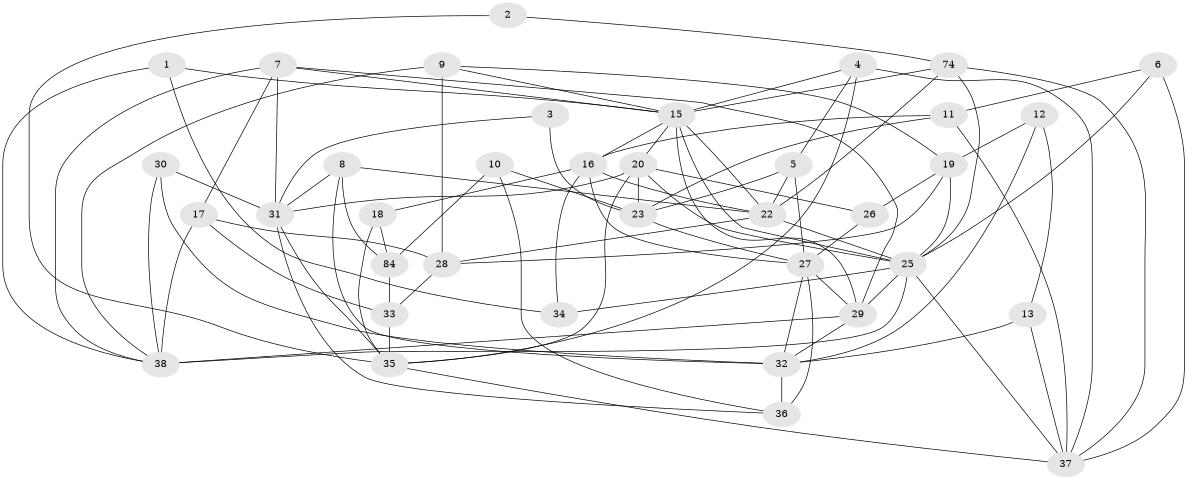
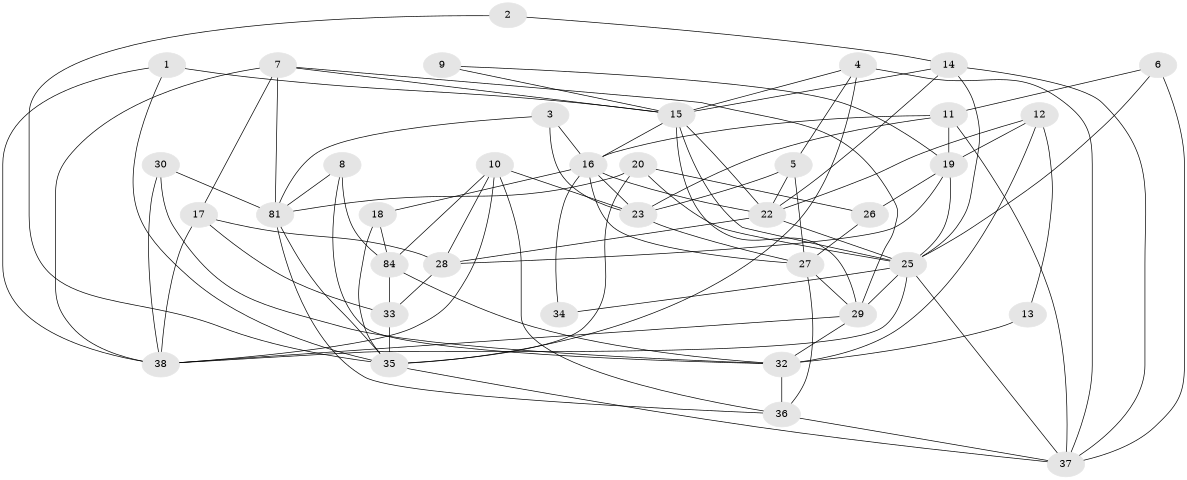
(949, 65) -> (949, 65)
(660, 137) -> none
none -> (949, 139)
none -> (569, 140)
(157, 141) -> (376, 339)
(442, 165) -> (468, 215)
(535, 188) -> (902, 162)
(638, 190) -> (613, 190)
(275, 215) -> (275, 215)
(307, 262) -> (181, 270)
(794, 315) -> (587, 340)
(1047, 389) -> (924, 439)
